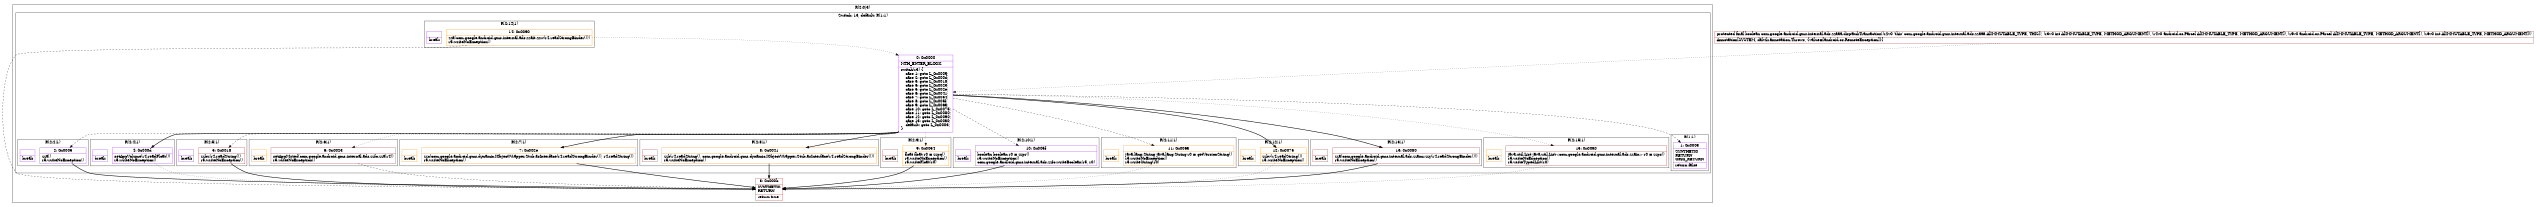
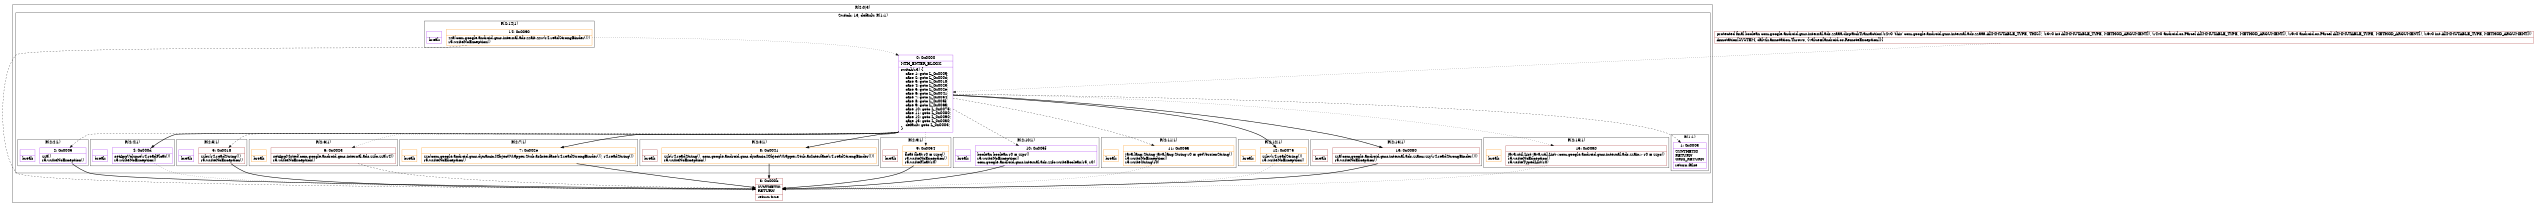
(925, 86) -> (925, 86)
